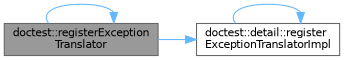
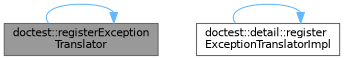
(172, 40) -> none
